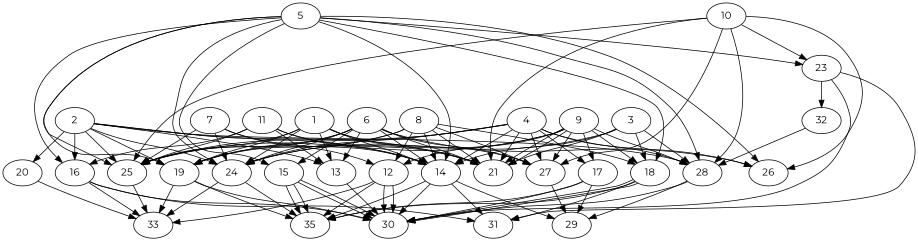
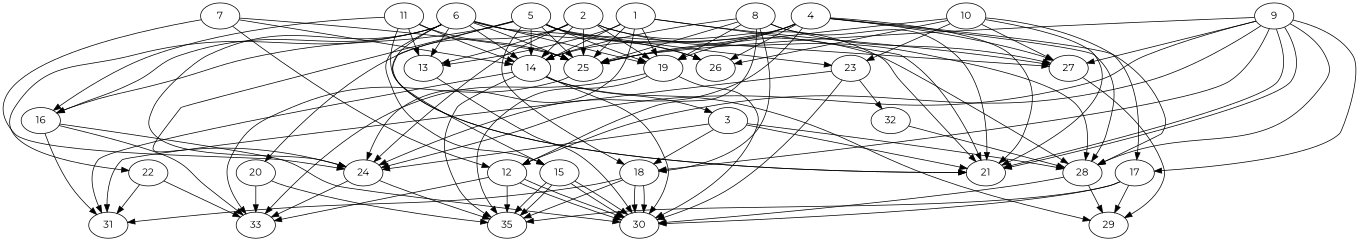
(75, 142) -> (208, 48)
(540, 146) -> (625, 95)
none -> (148, 173)
none -> (386, 208)
